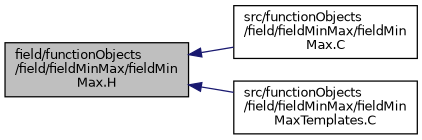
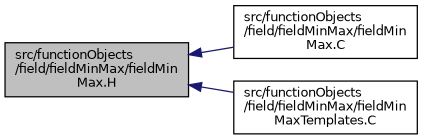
(97, 70) -> (97, 70)
